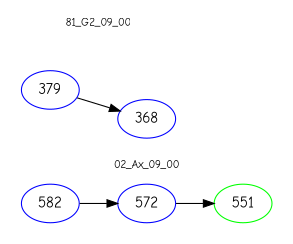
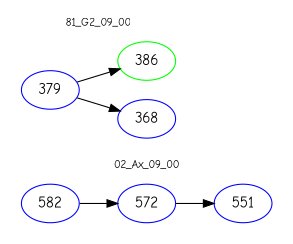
none -> (147, 61)
(243, 203) -> (243, 203)
